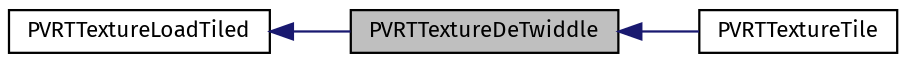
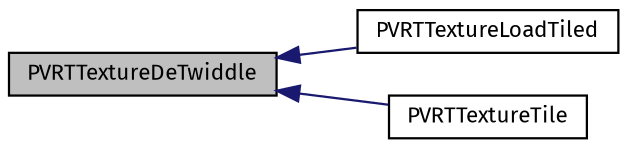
(322, 31) -> (328, 51)
